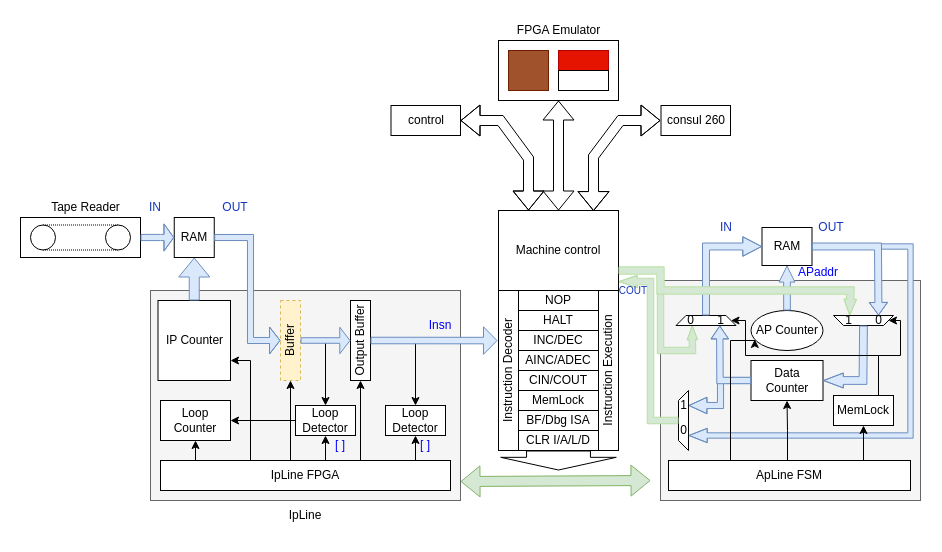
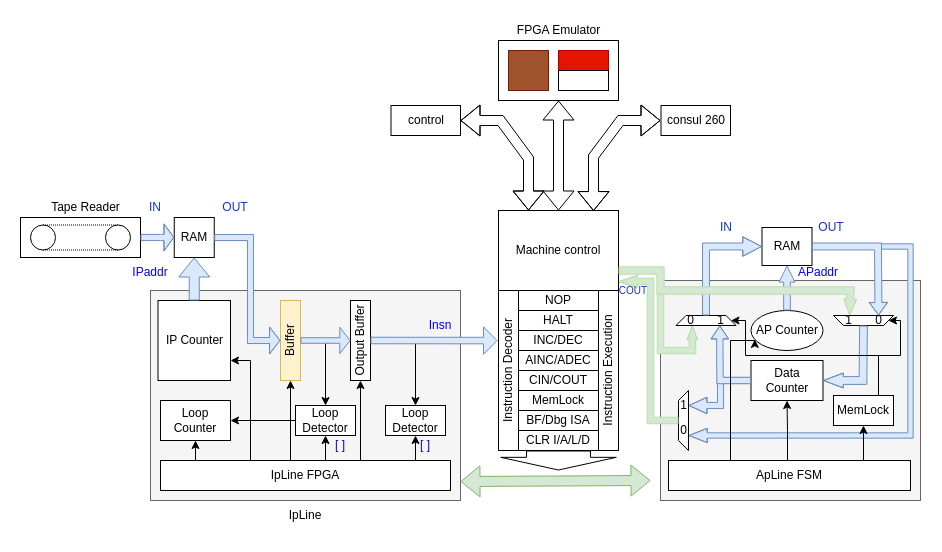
none -> (151, 273)
(291, 341) -> (291, 341)
